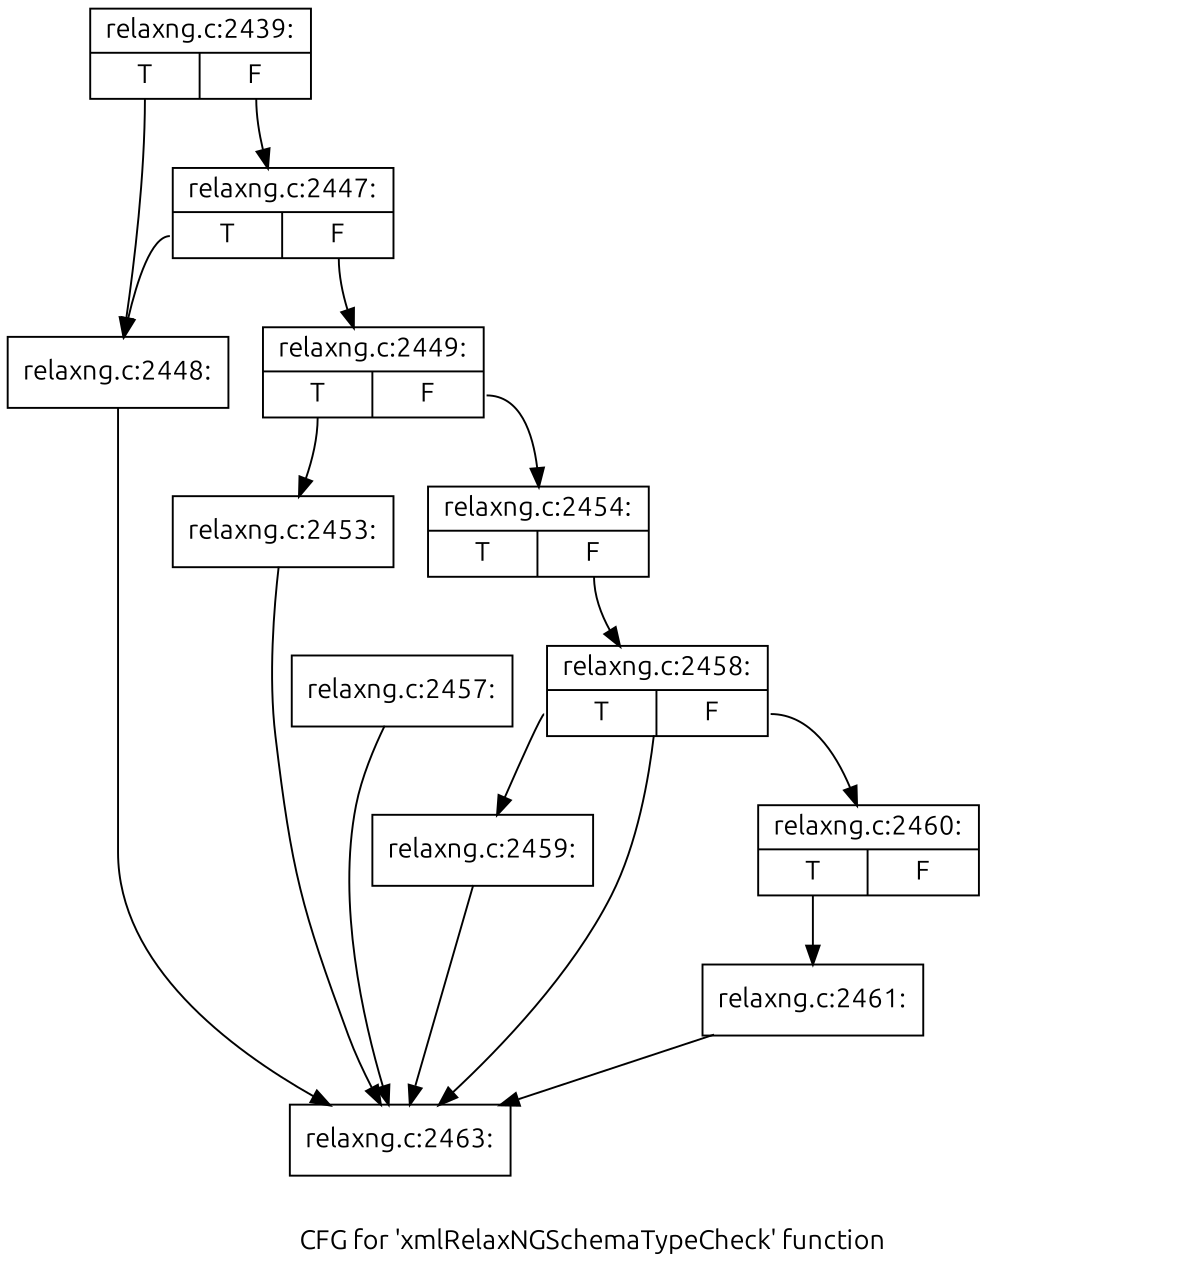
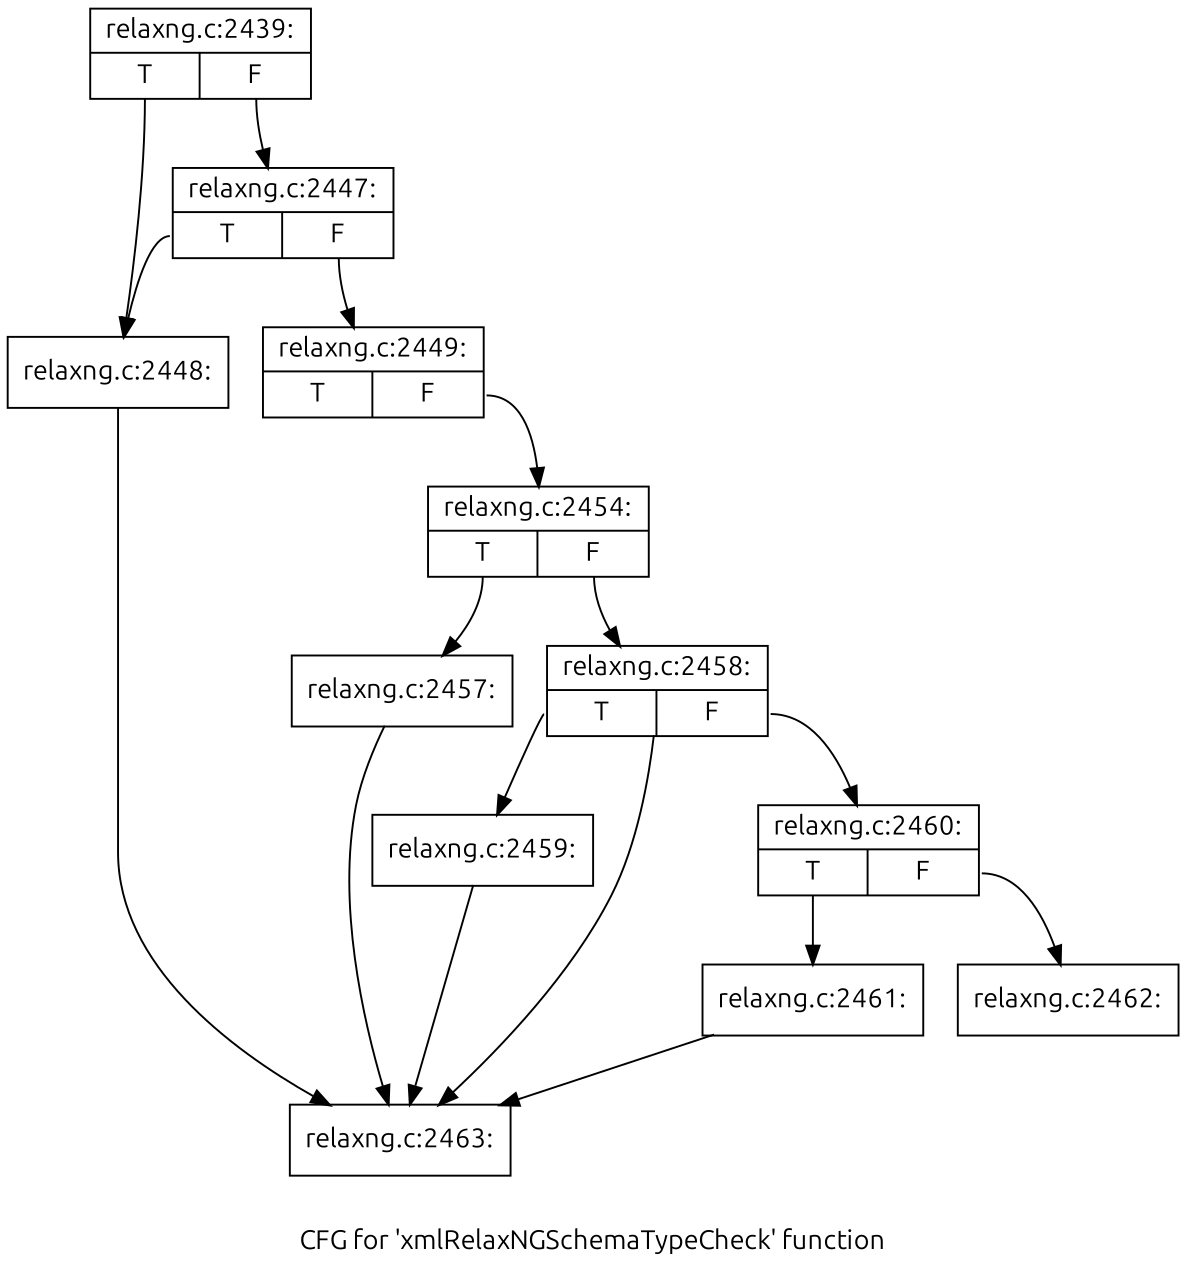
(283, 532) -> none
none -> (475, 611)
none -> (1068, 1000)
